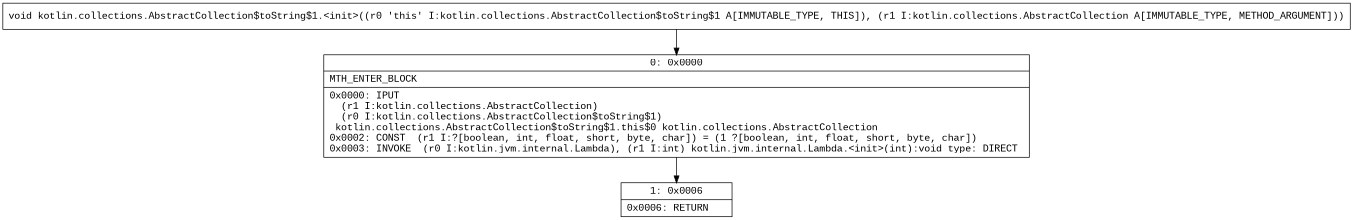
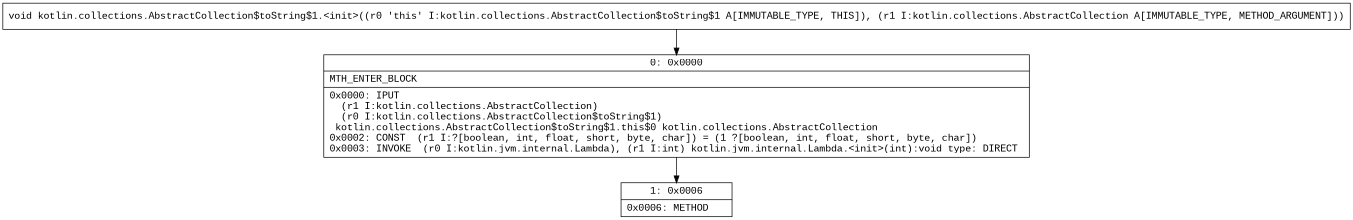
(677, 208) -> (677, 208)
